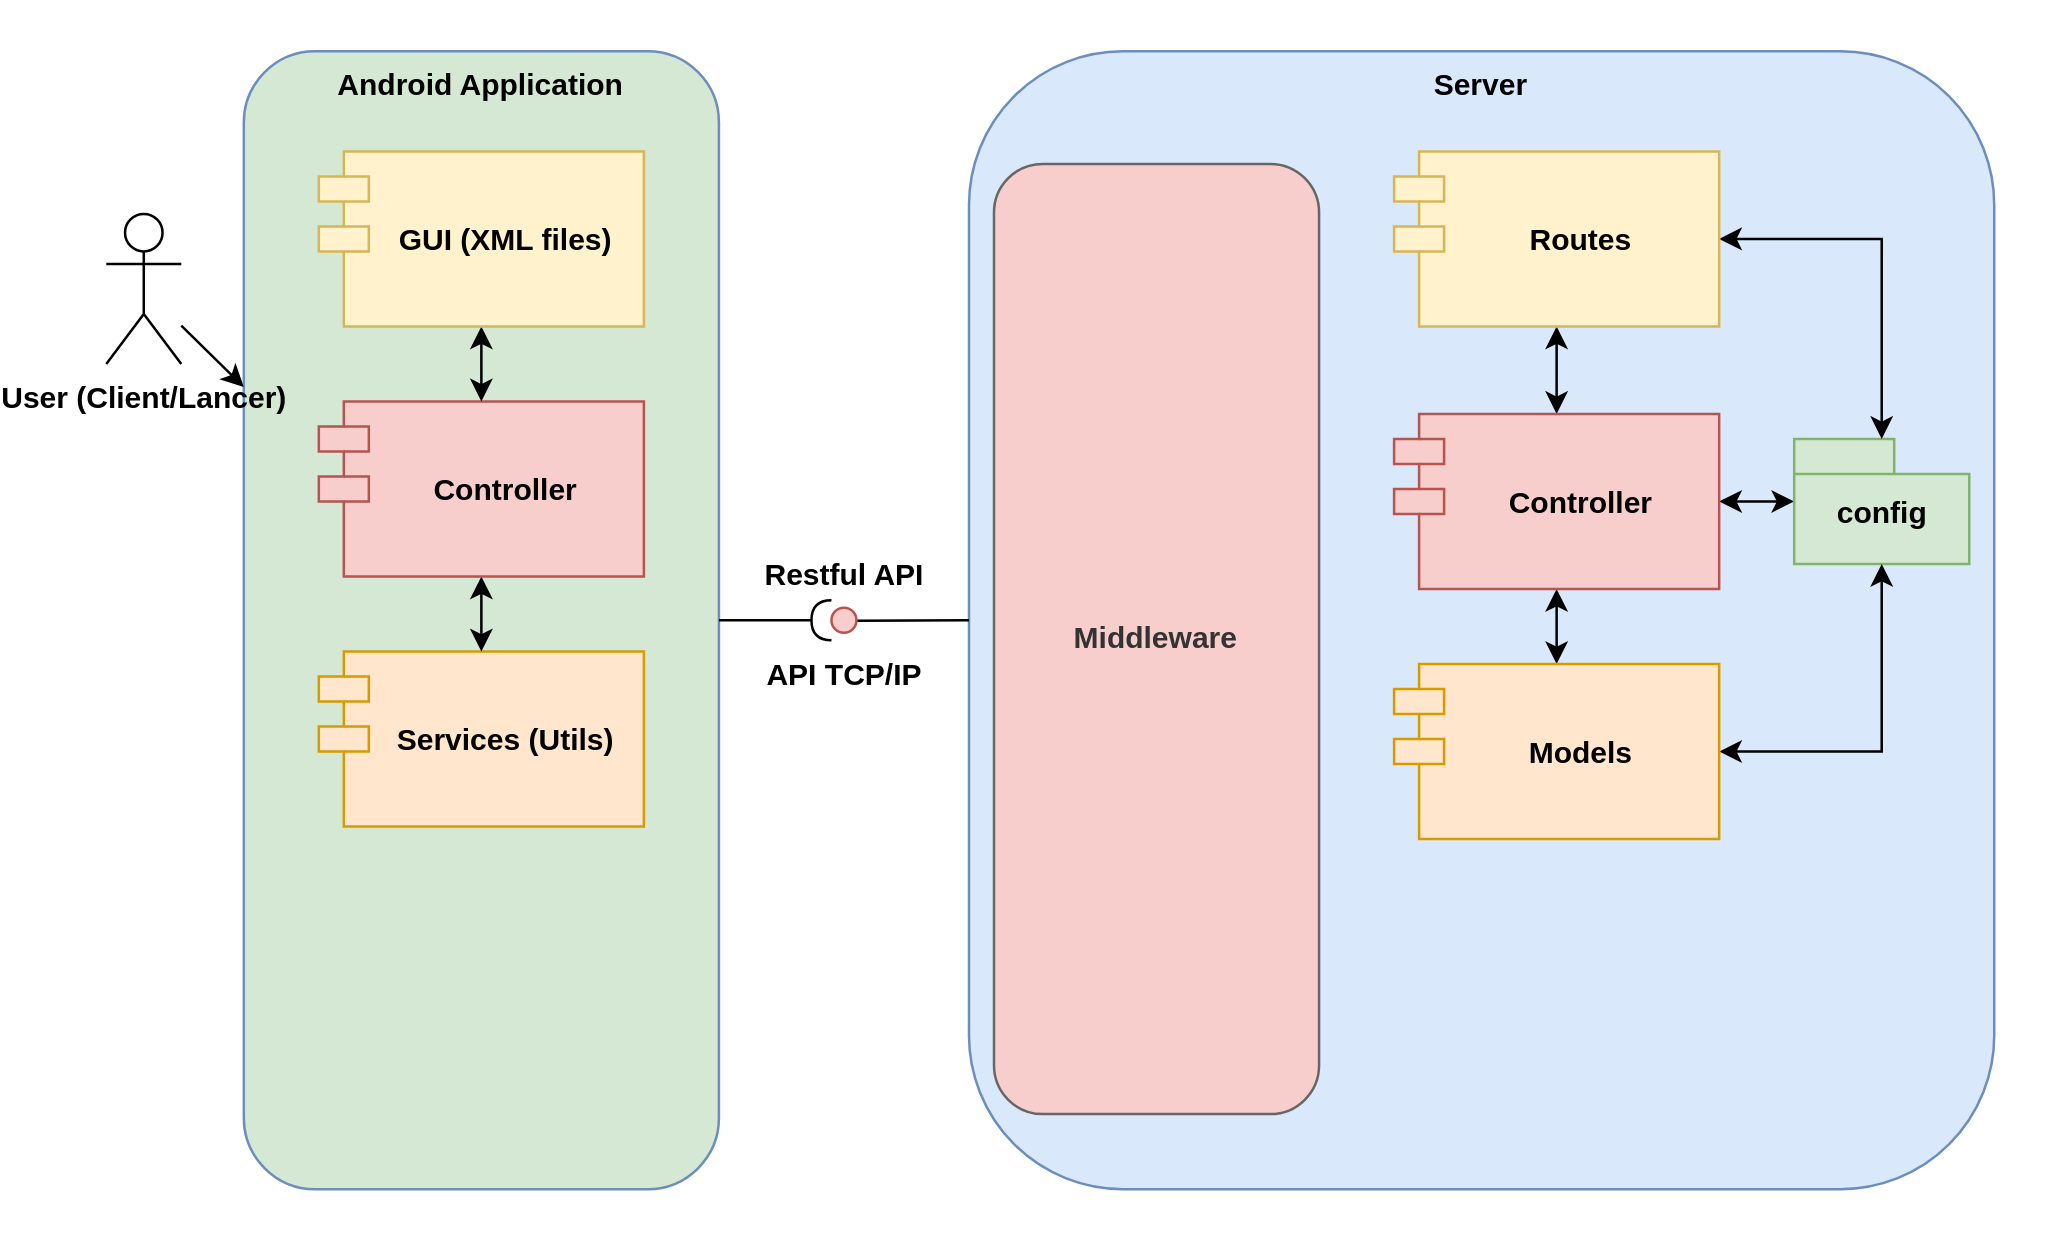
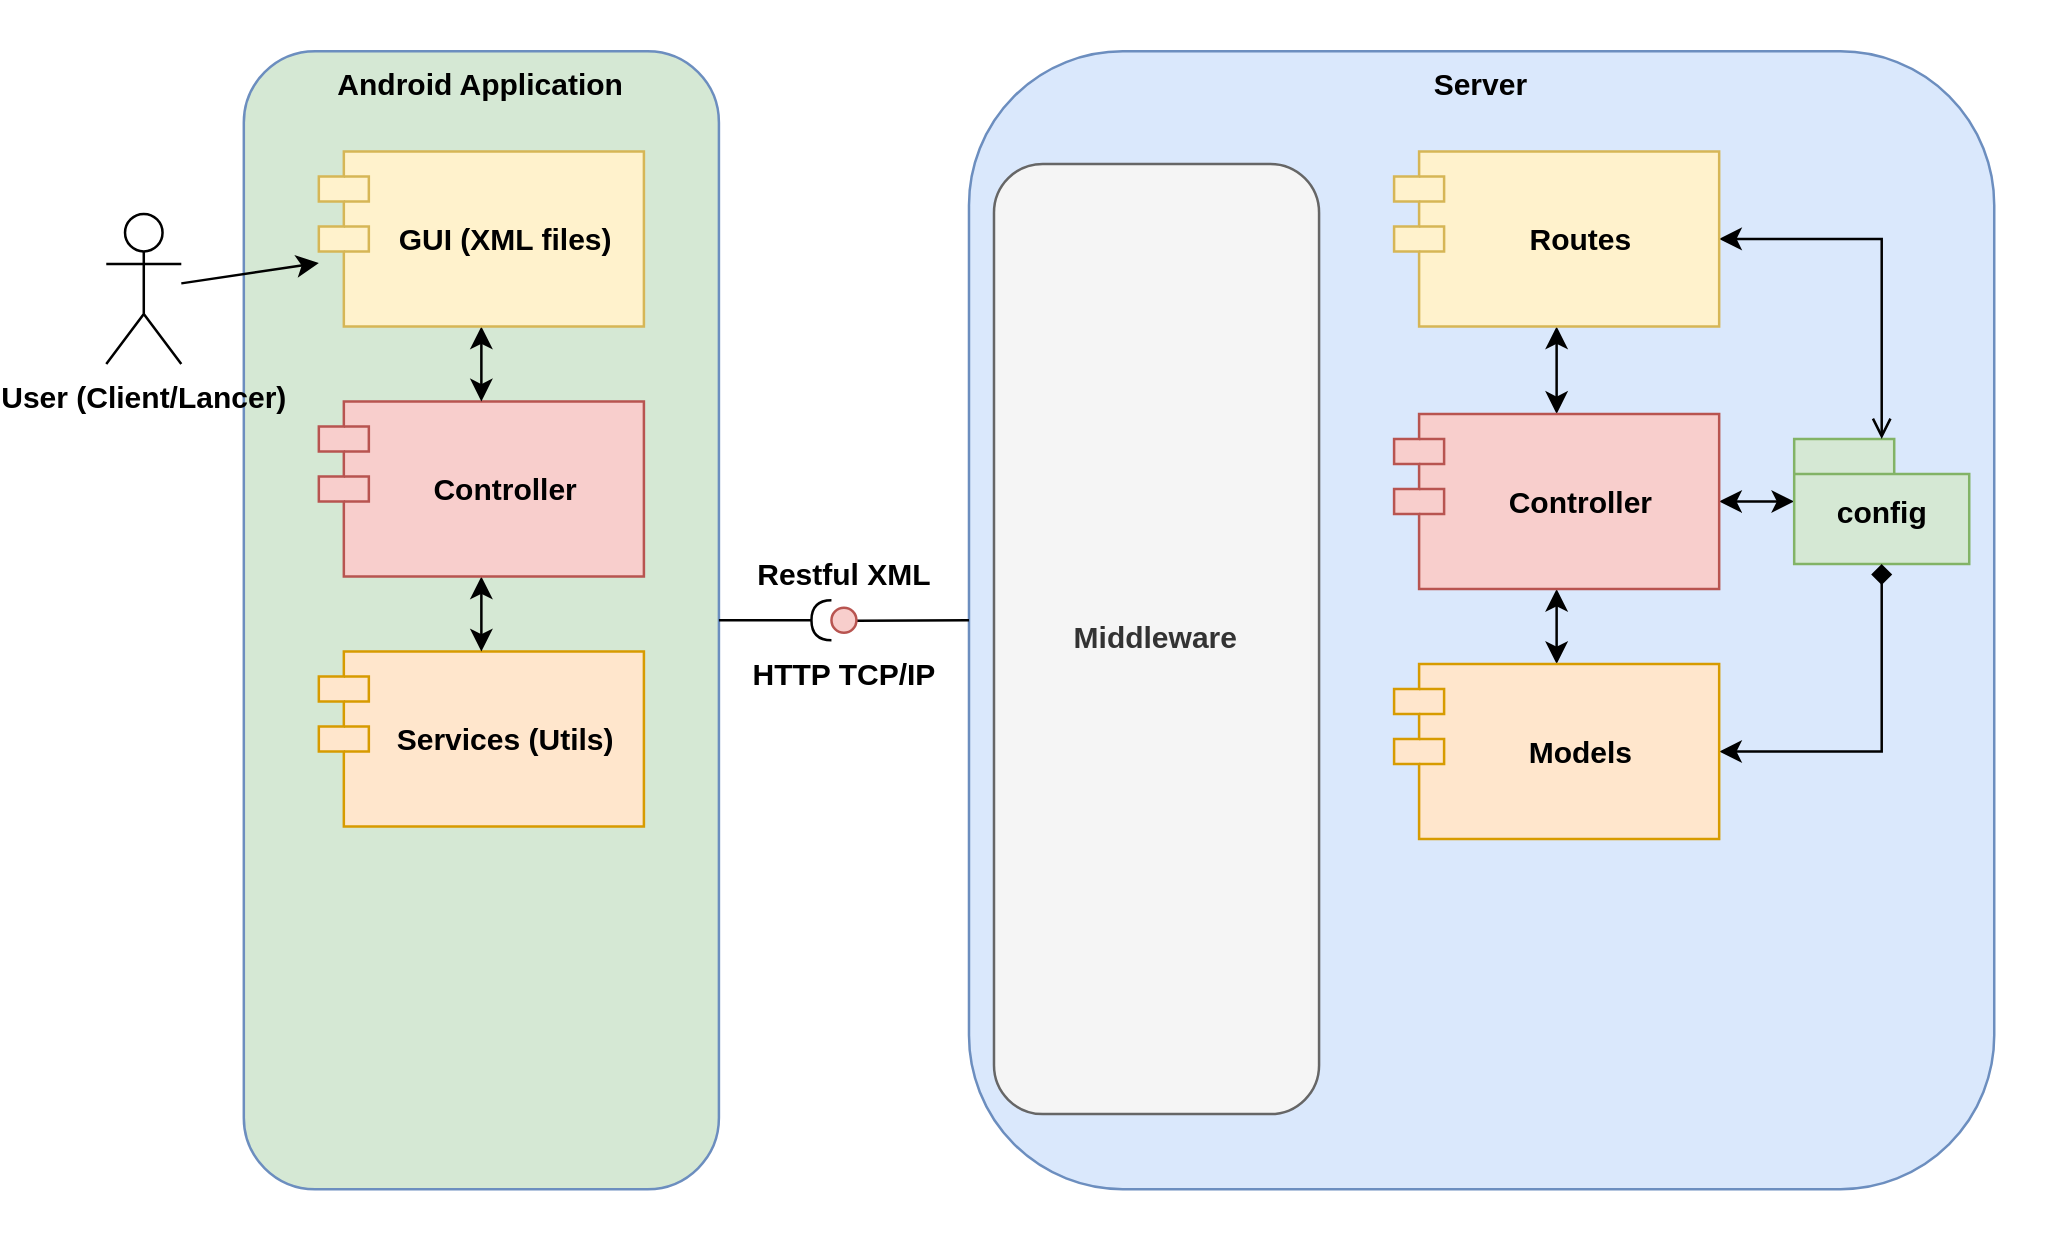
(206, 350) -> (242, 274)
(1881, 421) -> (1881, 425)
(845, 576) -> (845, 576)
(1881, 582) -> (1881, 584)
(1156, 639) -> (1156, 639)
(845, 676) -> (845, 676)
